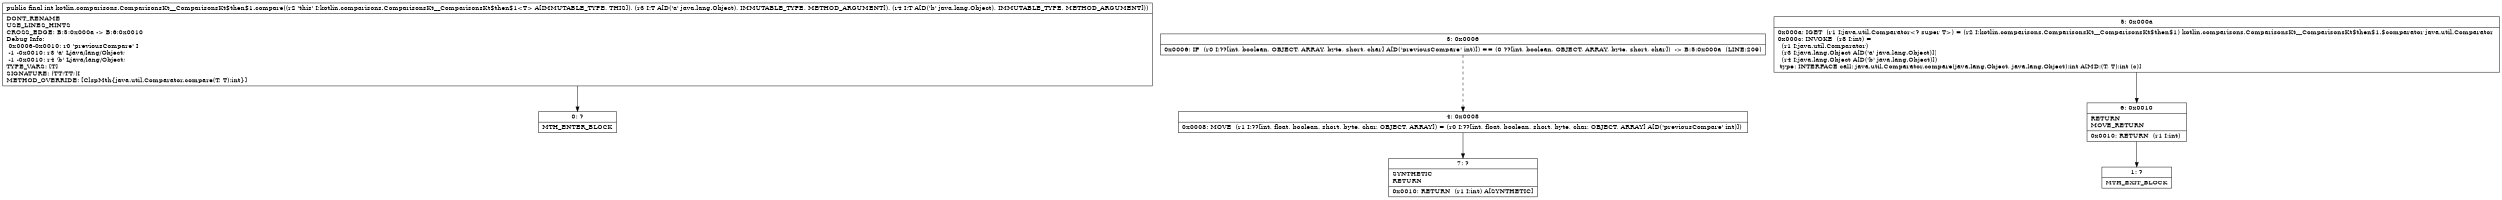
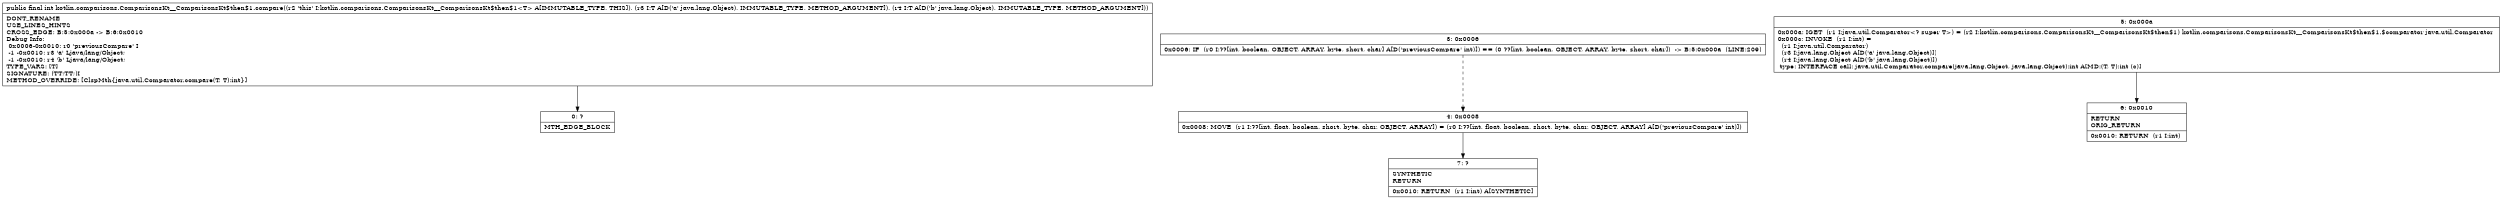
(1826, 39) -> (1826, 39)
(2118, 125) -> (2116, 125)
(578, 127) -> (578, 127)
(2137, 178) -> none
